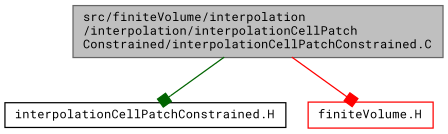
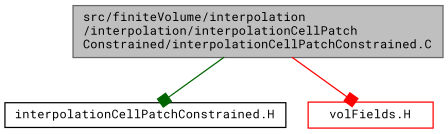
(371, 115) -> (371, 115)
